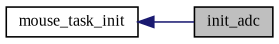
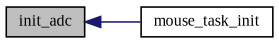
(174, 22) -> (121, 22)
